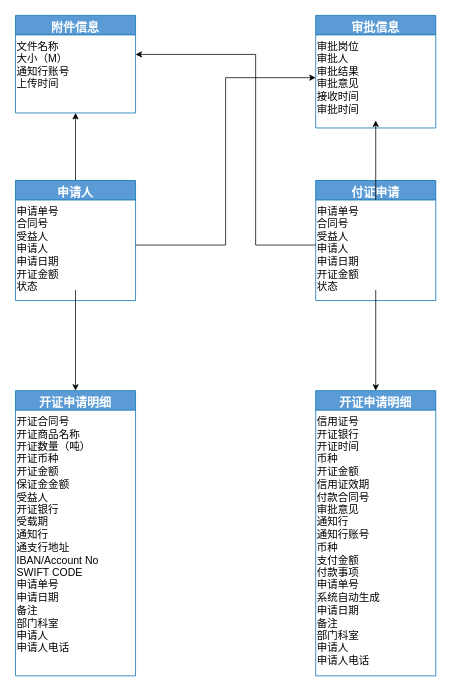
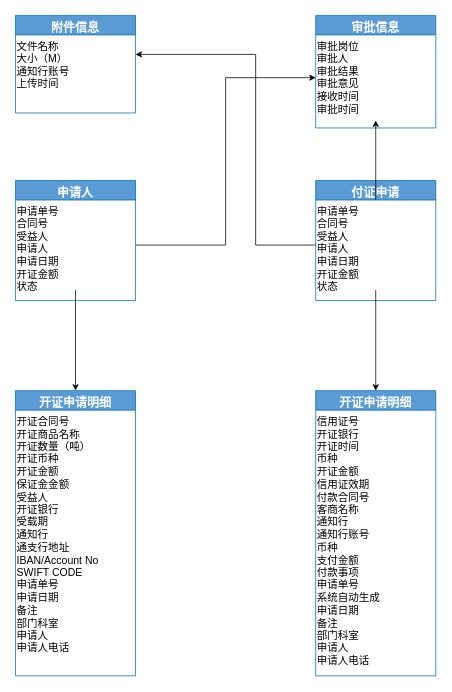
(75, 149) -> none
(348, 541) -> (348, 541)
